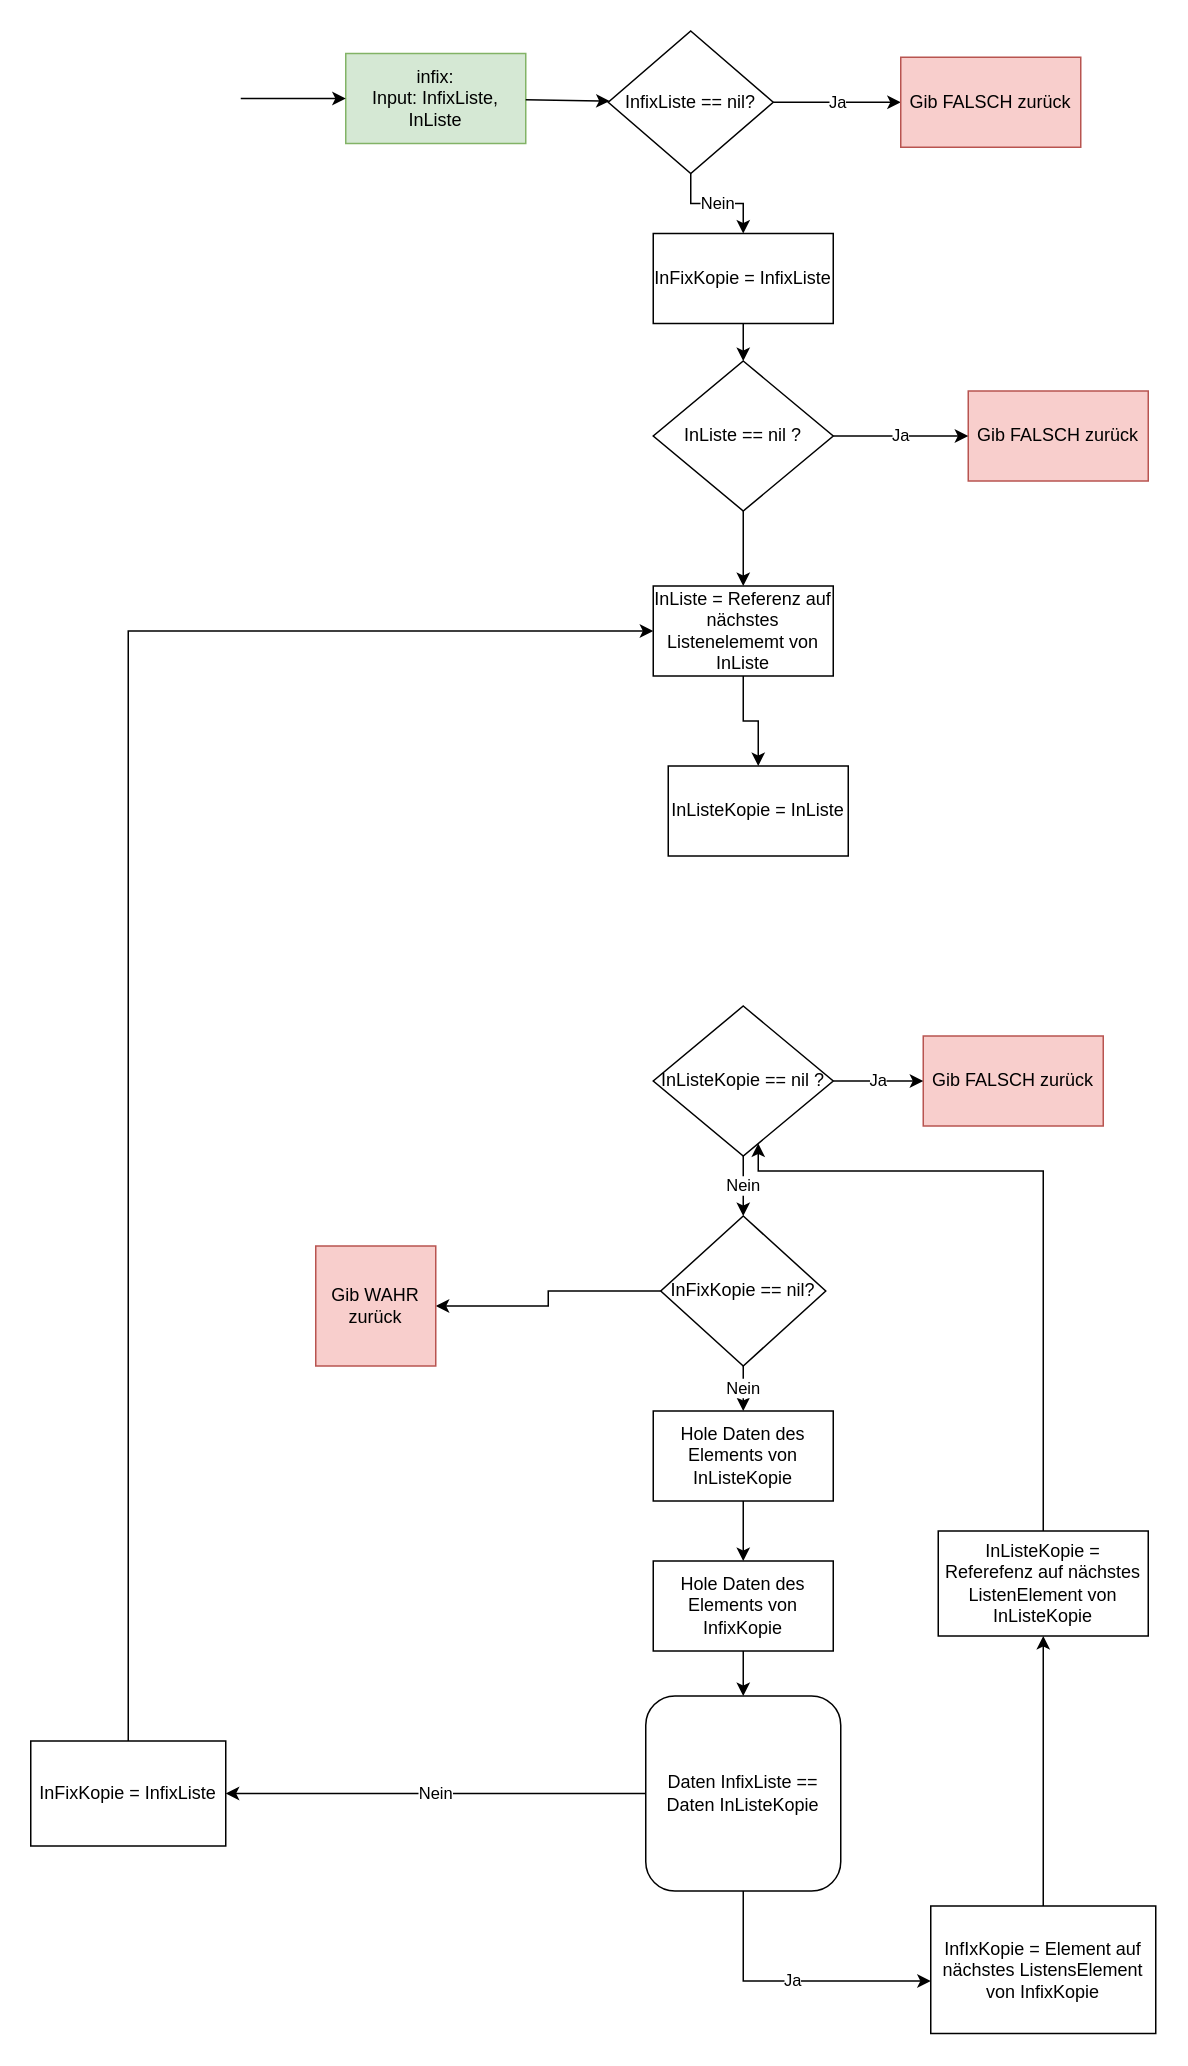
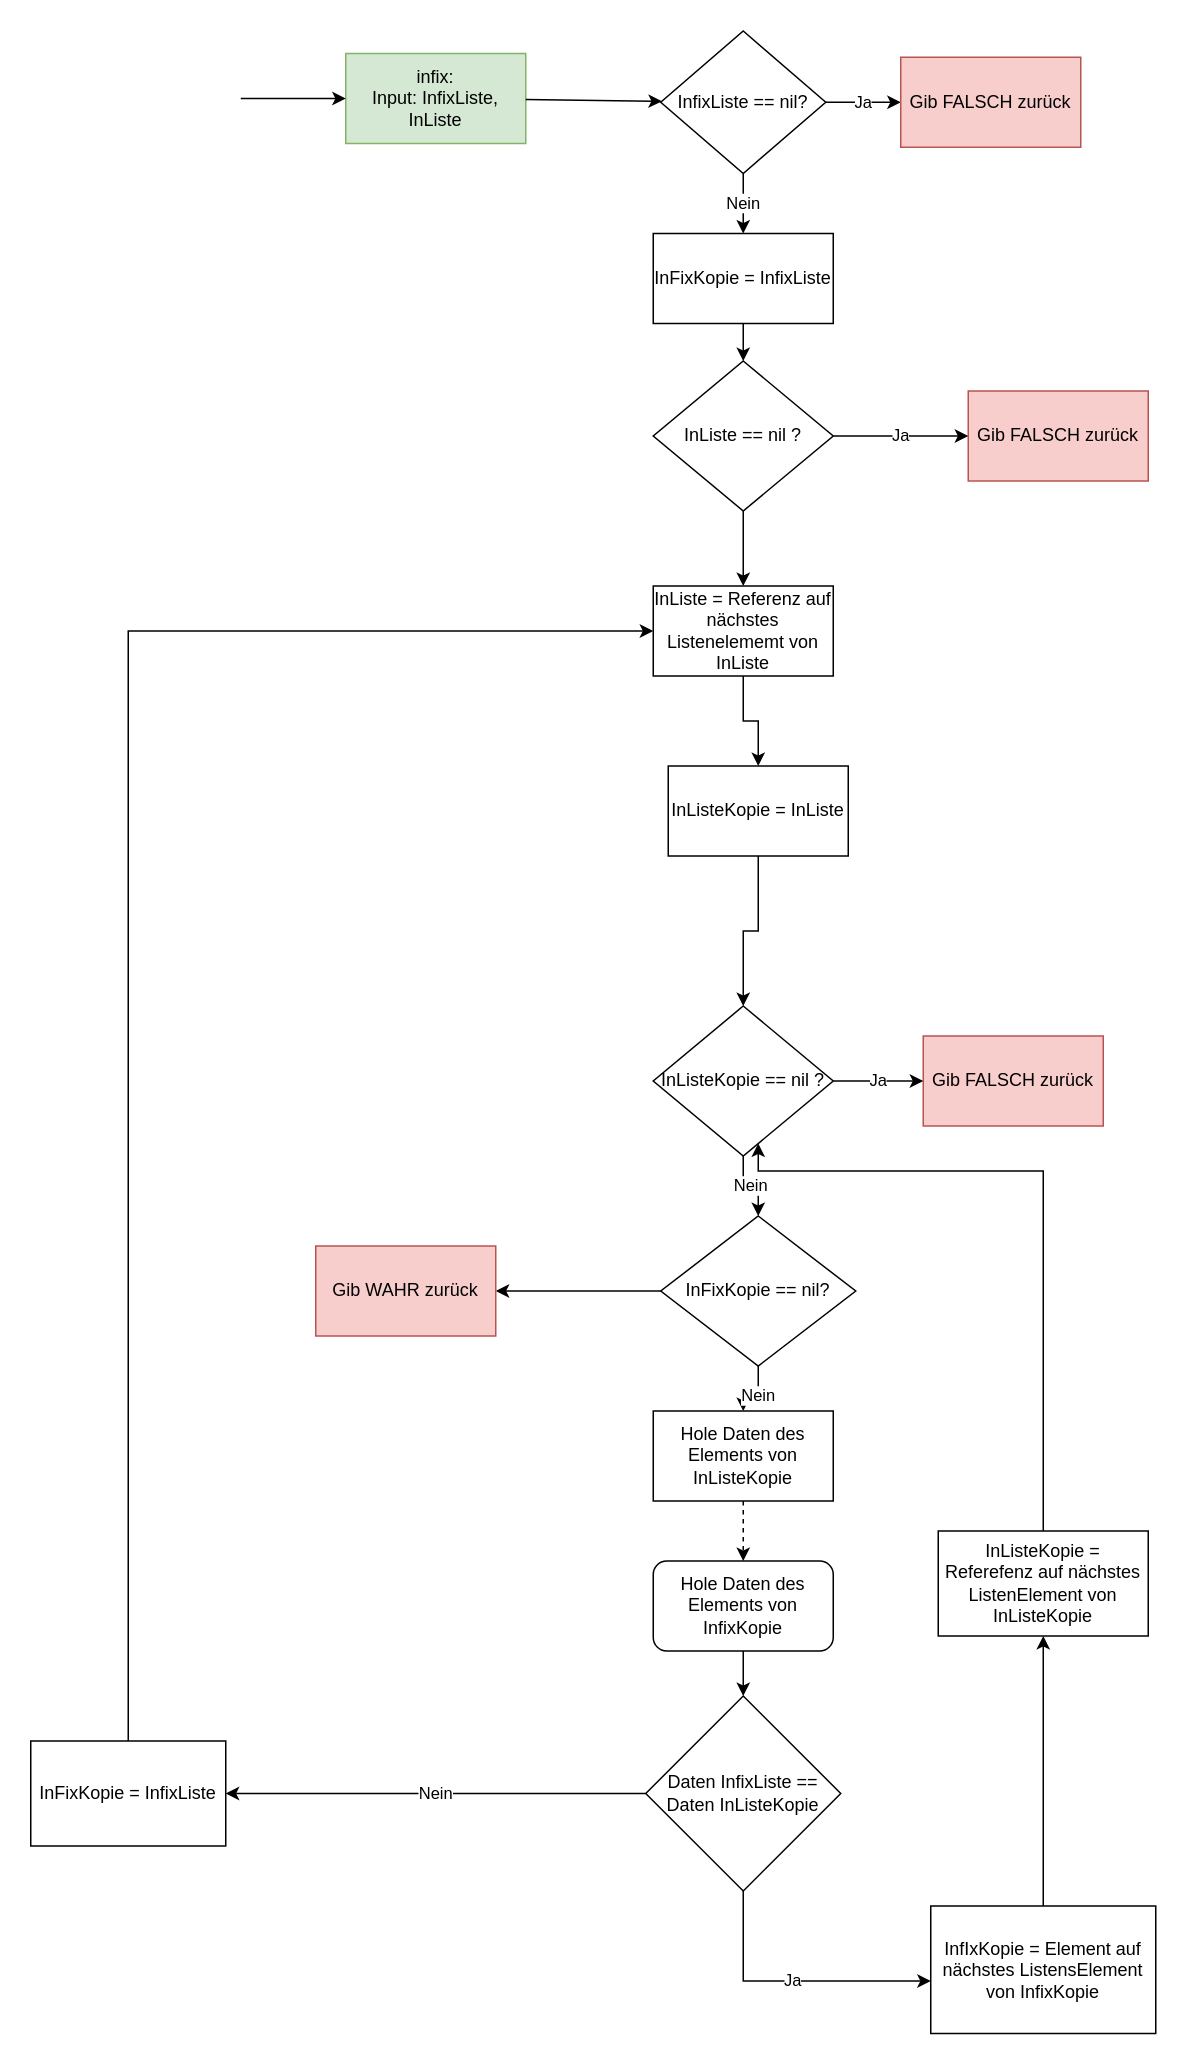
(691, 102) -> (743, 102)
none -> (756, 931)
(743, 1291) -> (758, 1291)
(376, 1306) -> (406, 1291)
(743, 1525) -> (743, 1525)
(743, 1606) -> (743, 1606)
(743, 1793) -> (743, 1793)
